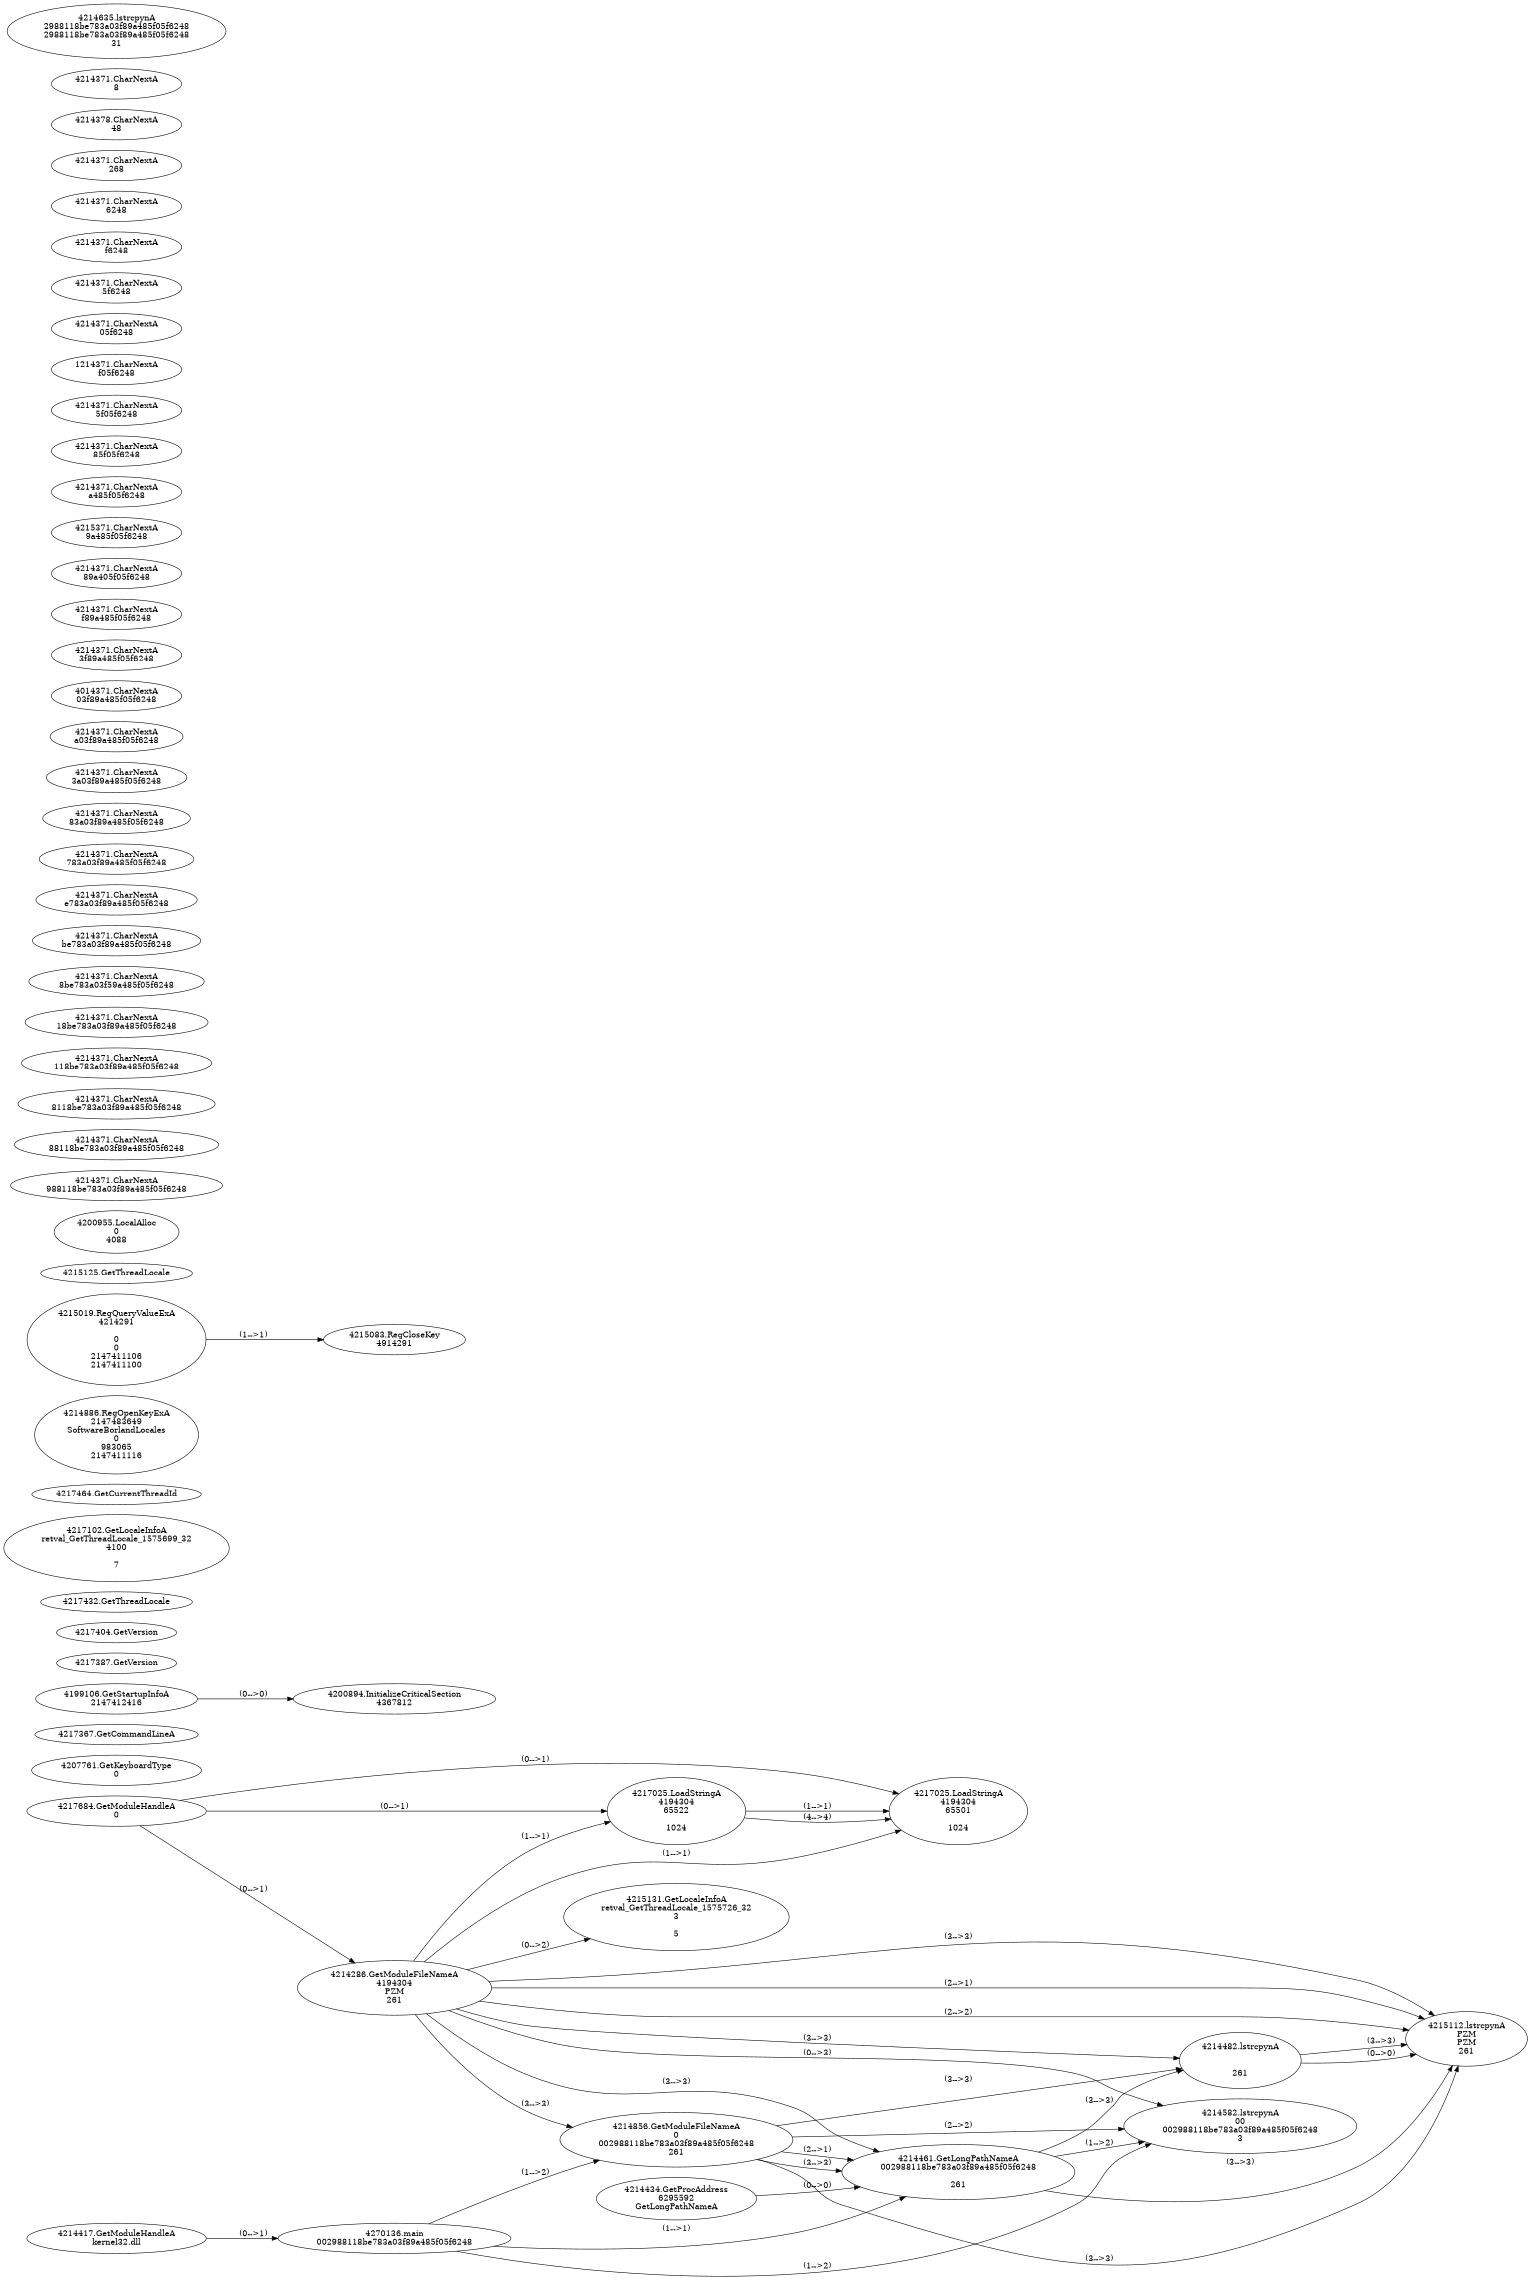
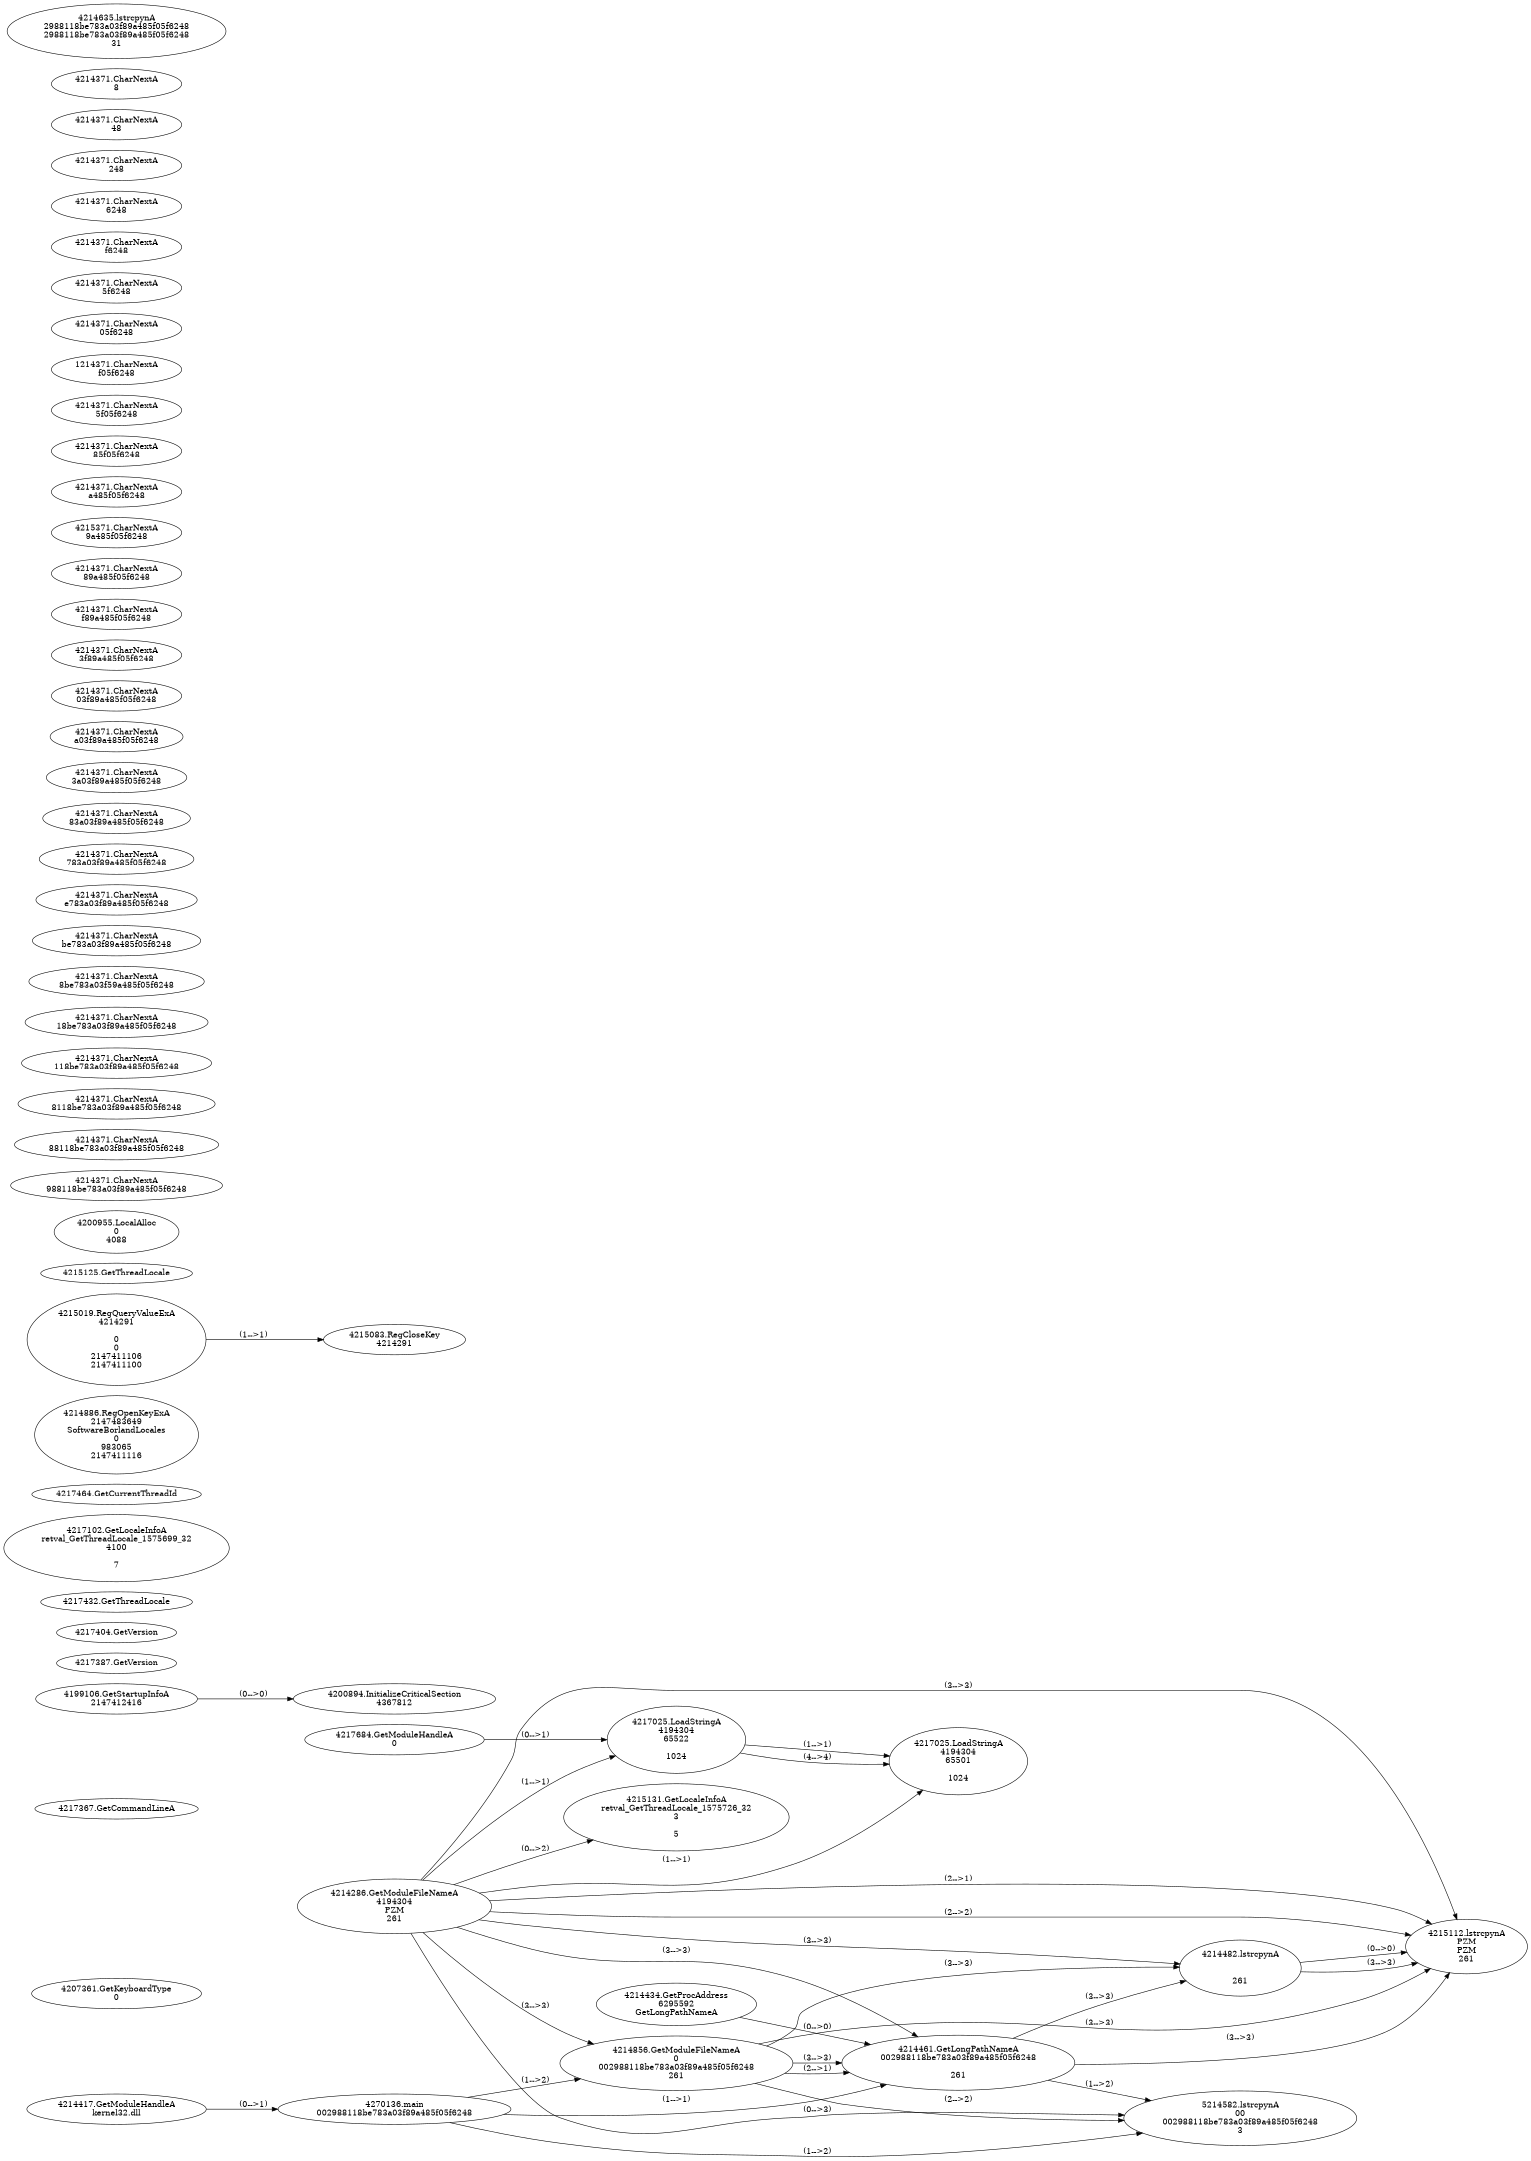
(117, 125) -> (117, 125)
(117, 165) -> (117, 165)
(117, 573) -> (117, 573)
(117, 696) -> (117, 696)
(394, 1340) -> (394, 1340)
(537, 1765) -> none
(117, 1770) -> (117, 1994)
(245, 1893) -> none
(1240, 2126) -> (1240, 2118)
